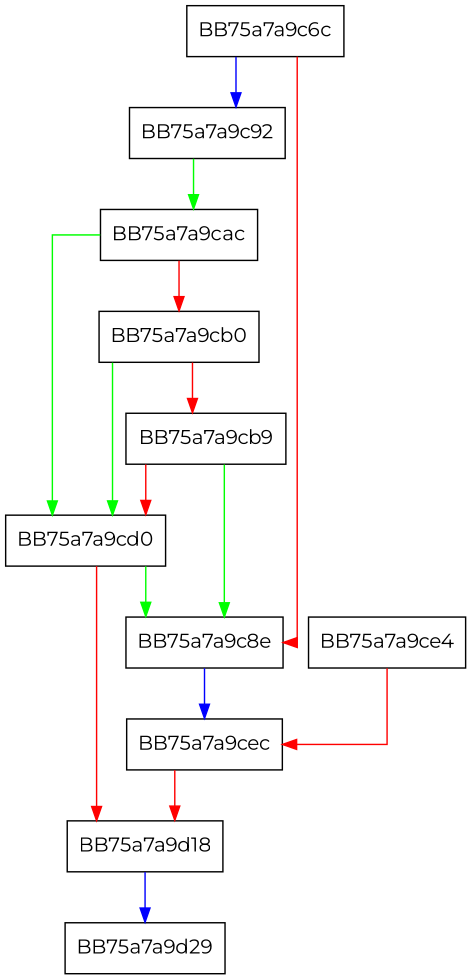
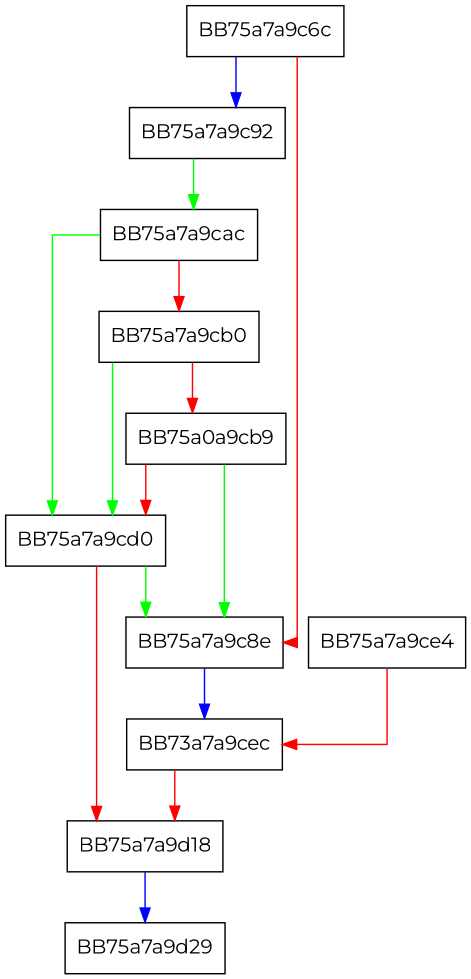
(206, 439) -> (206, 439)
(205, 744) -> (205, 744)
